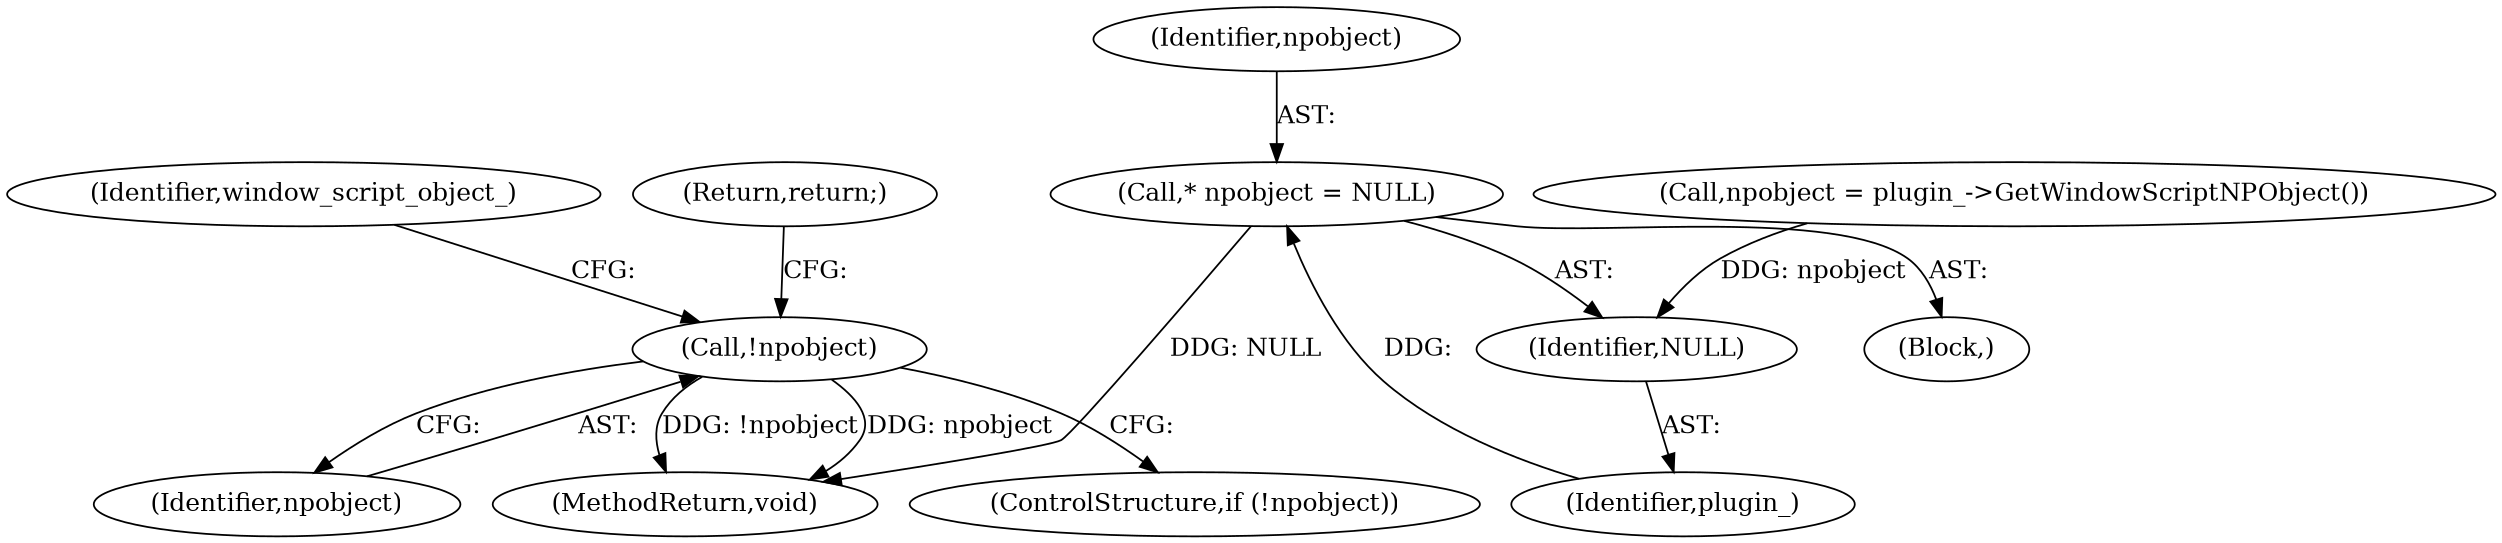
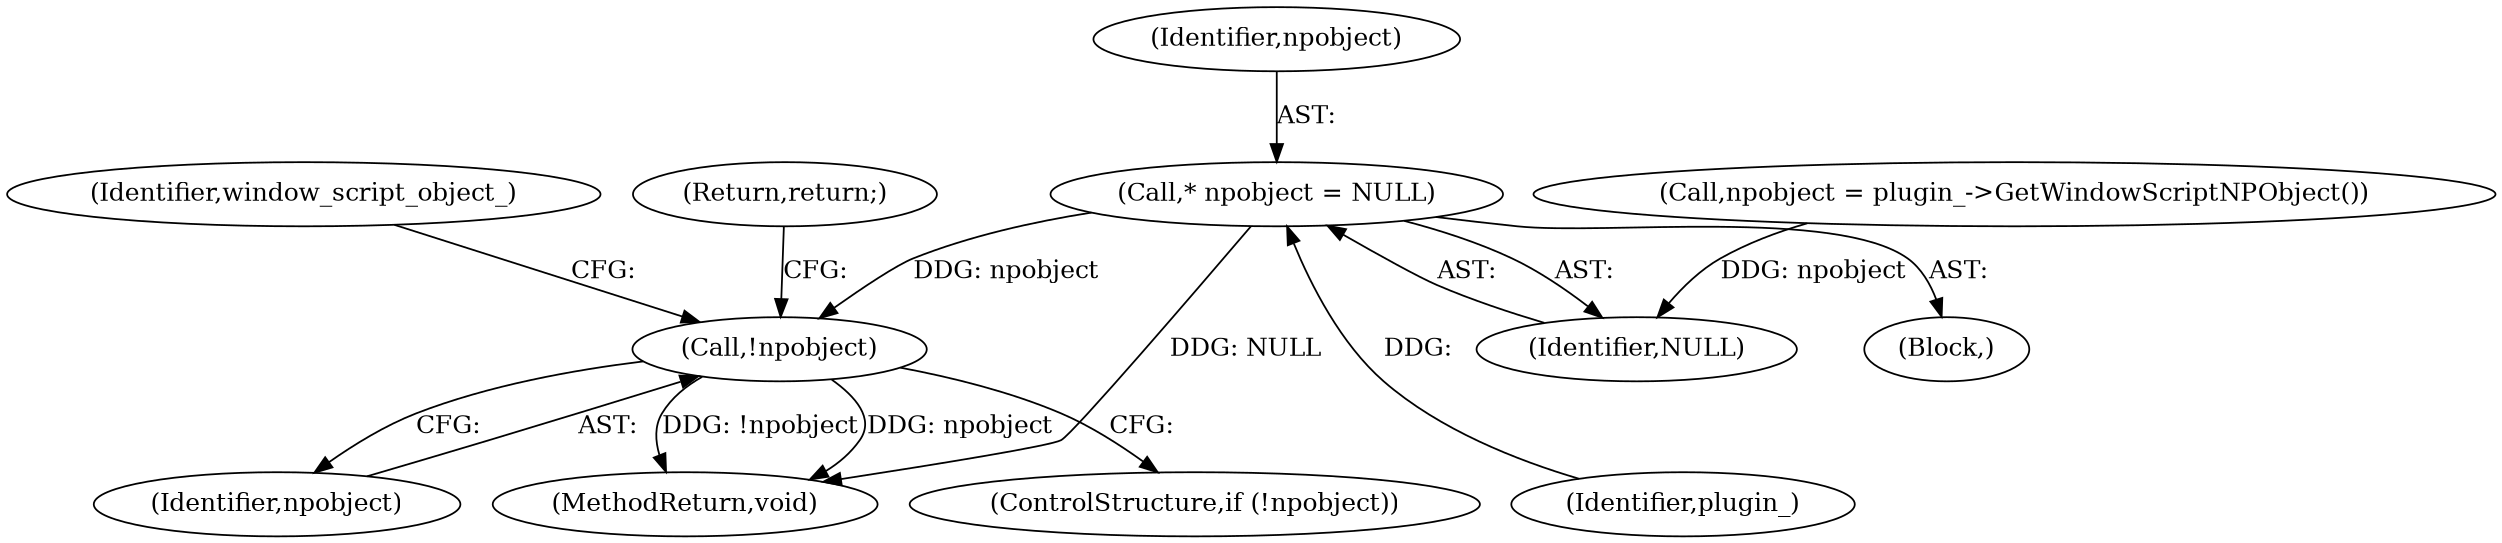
none -> (956, 243)
(1657, 418) -> (1440, 287)
